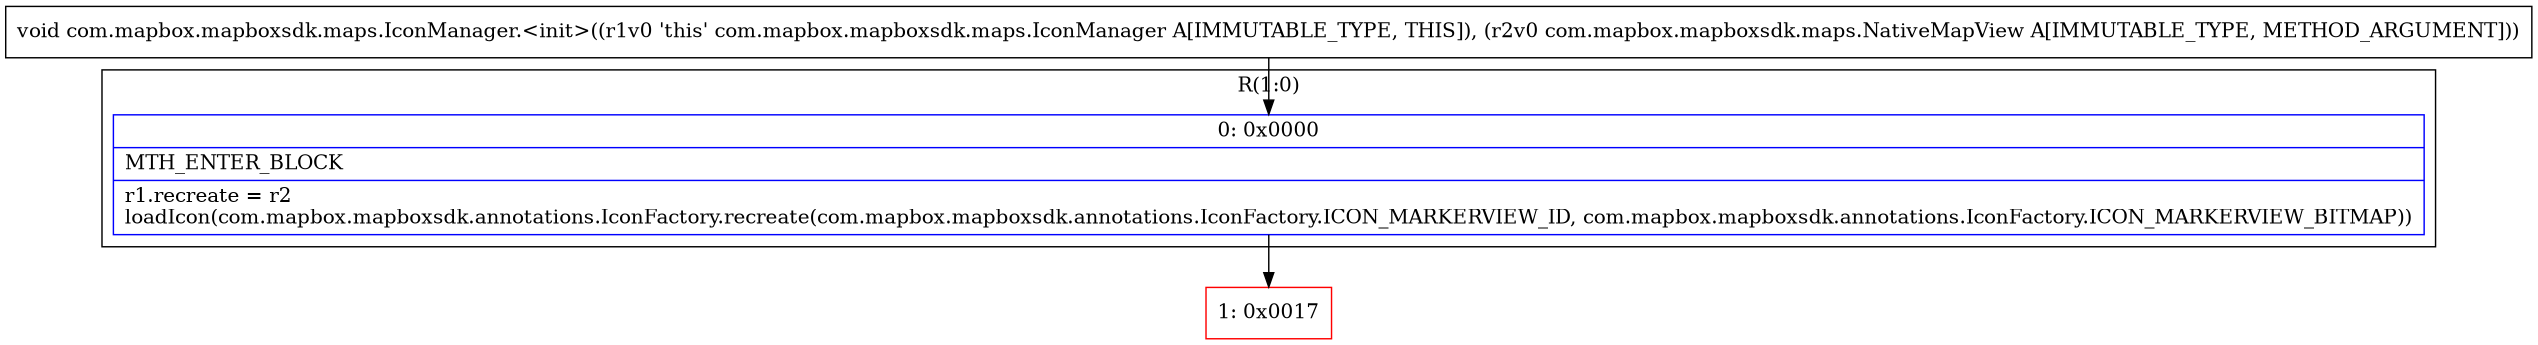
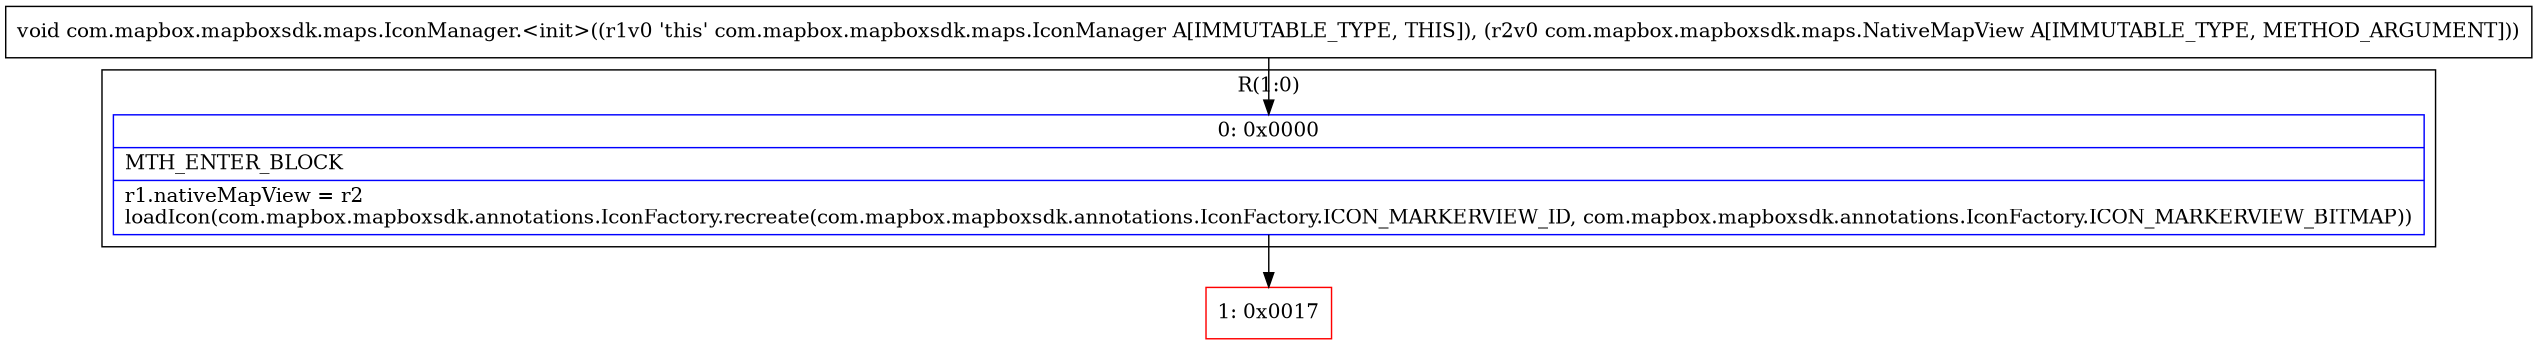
(209, 196) -> (245, 196)
